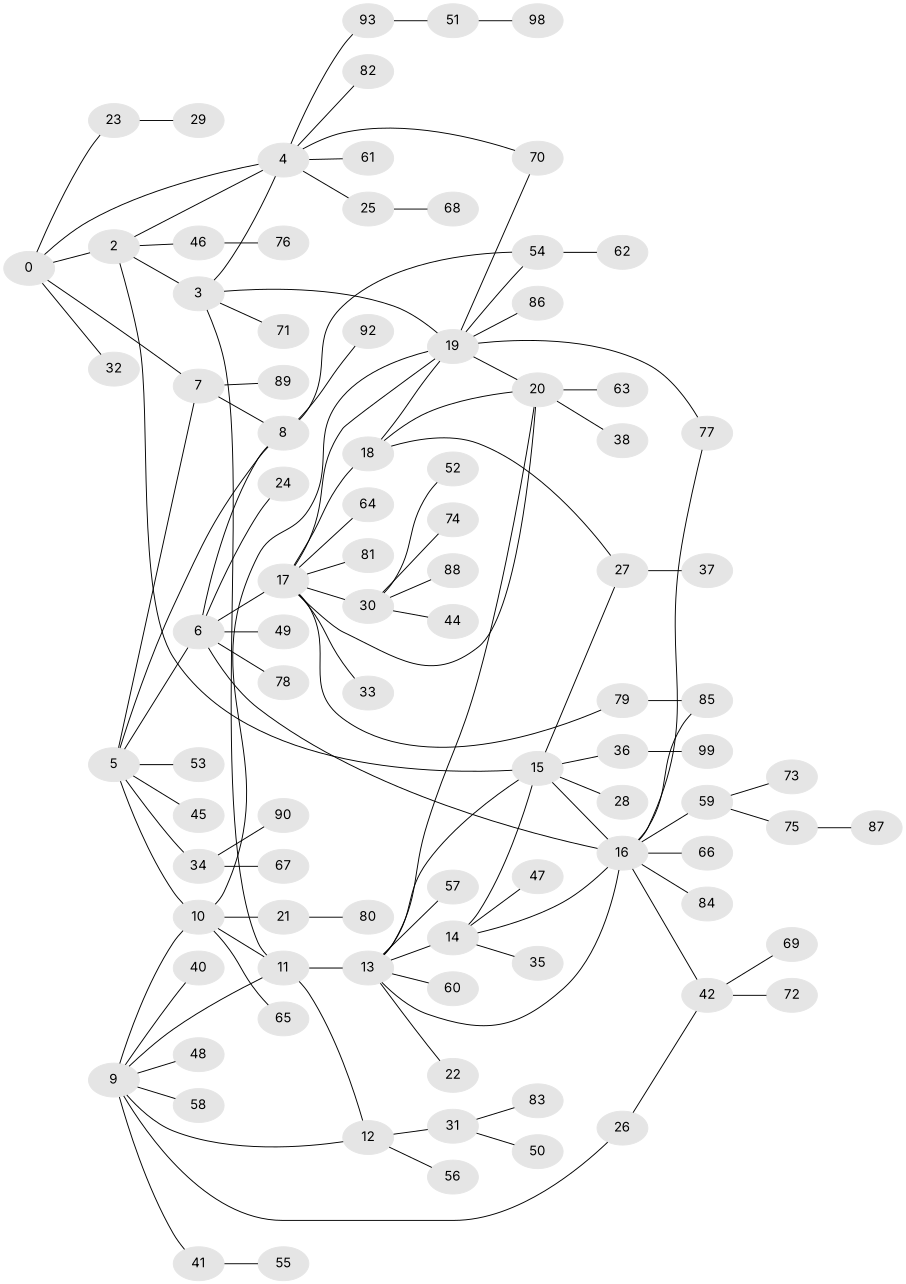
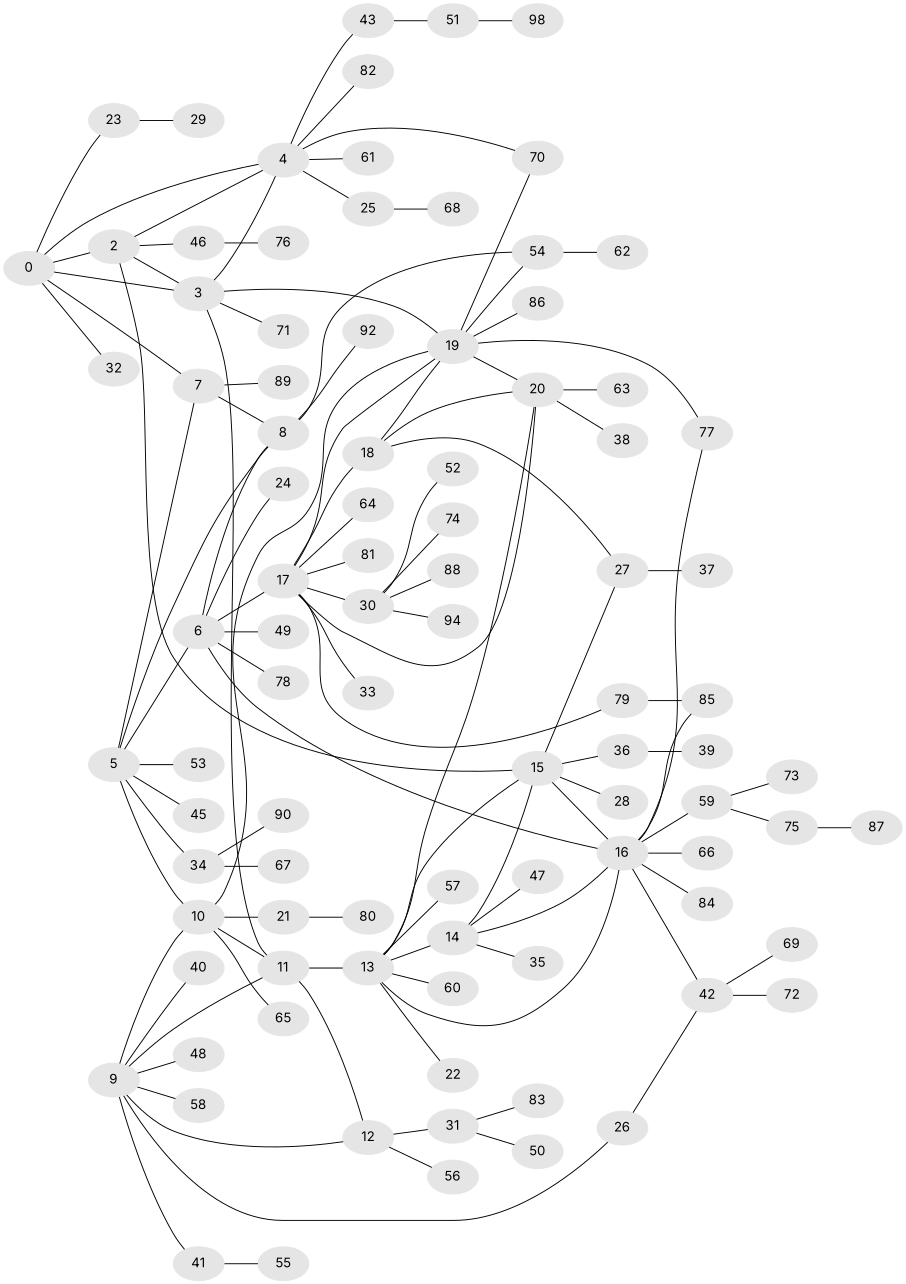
(368, 21) -> (368, 21)
none -> (114, 281)
(453, 622) -> (453, 622)
(707, 751) -> (707, 751)
